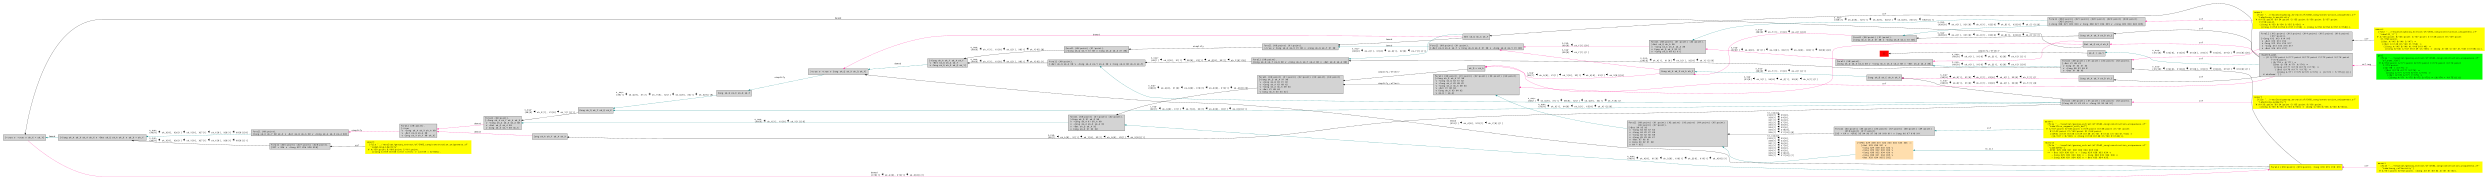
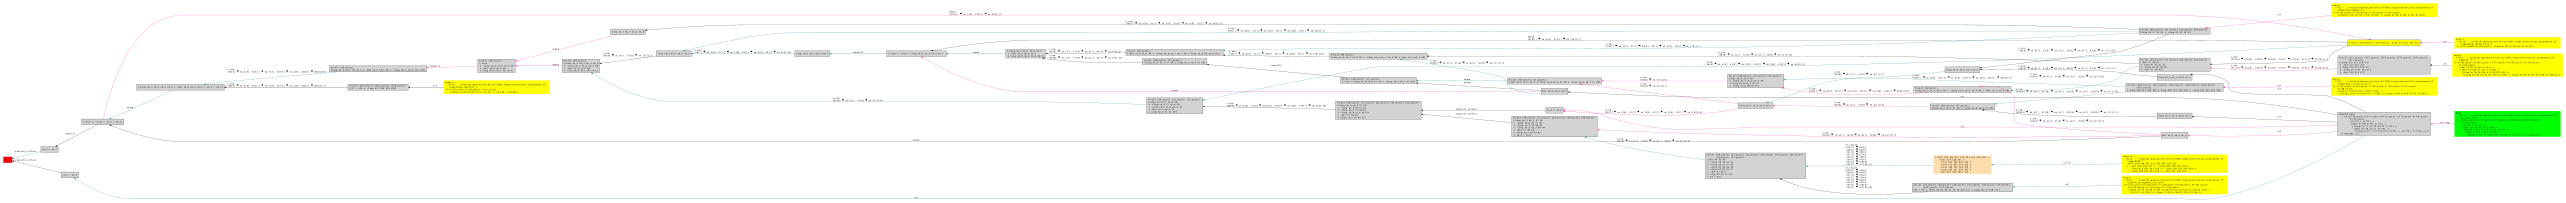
(1991, 79) -> (2070, 70)
none -> (50, 149)
